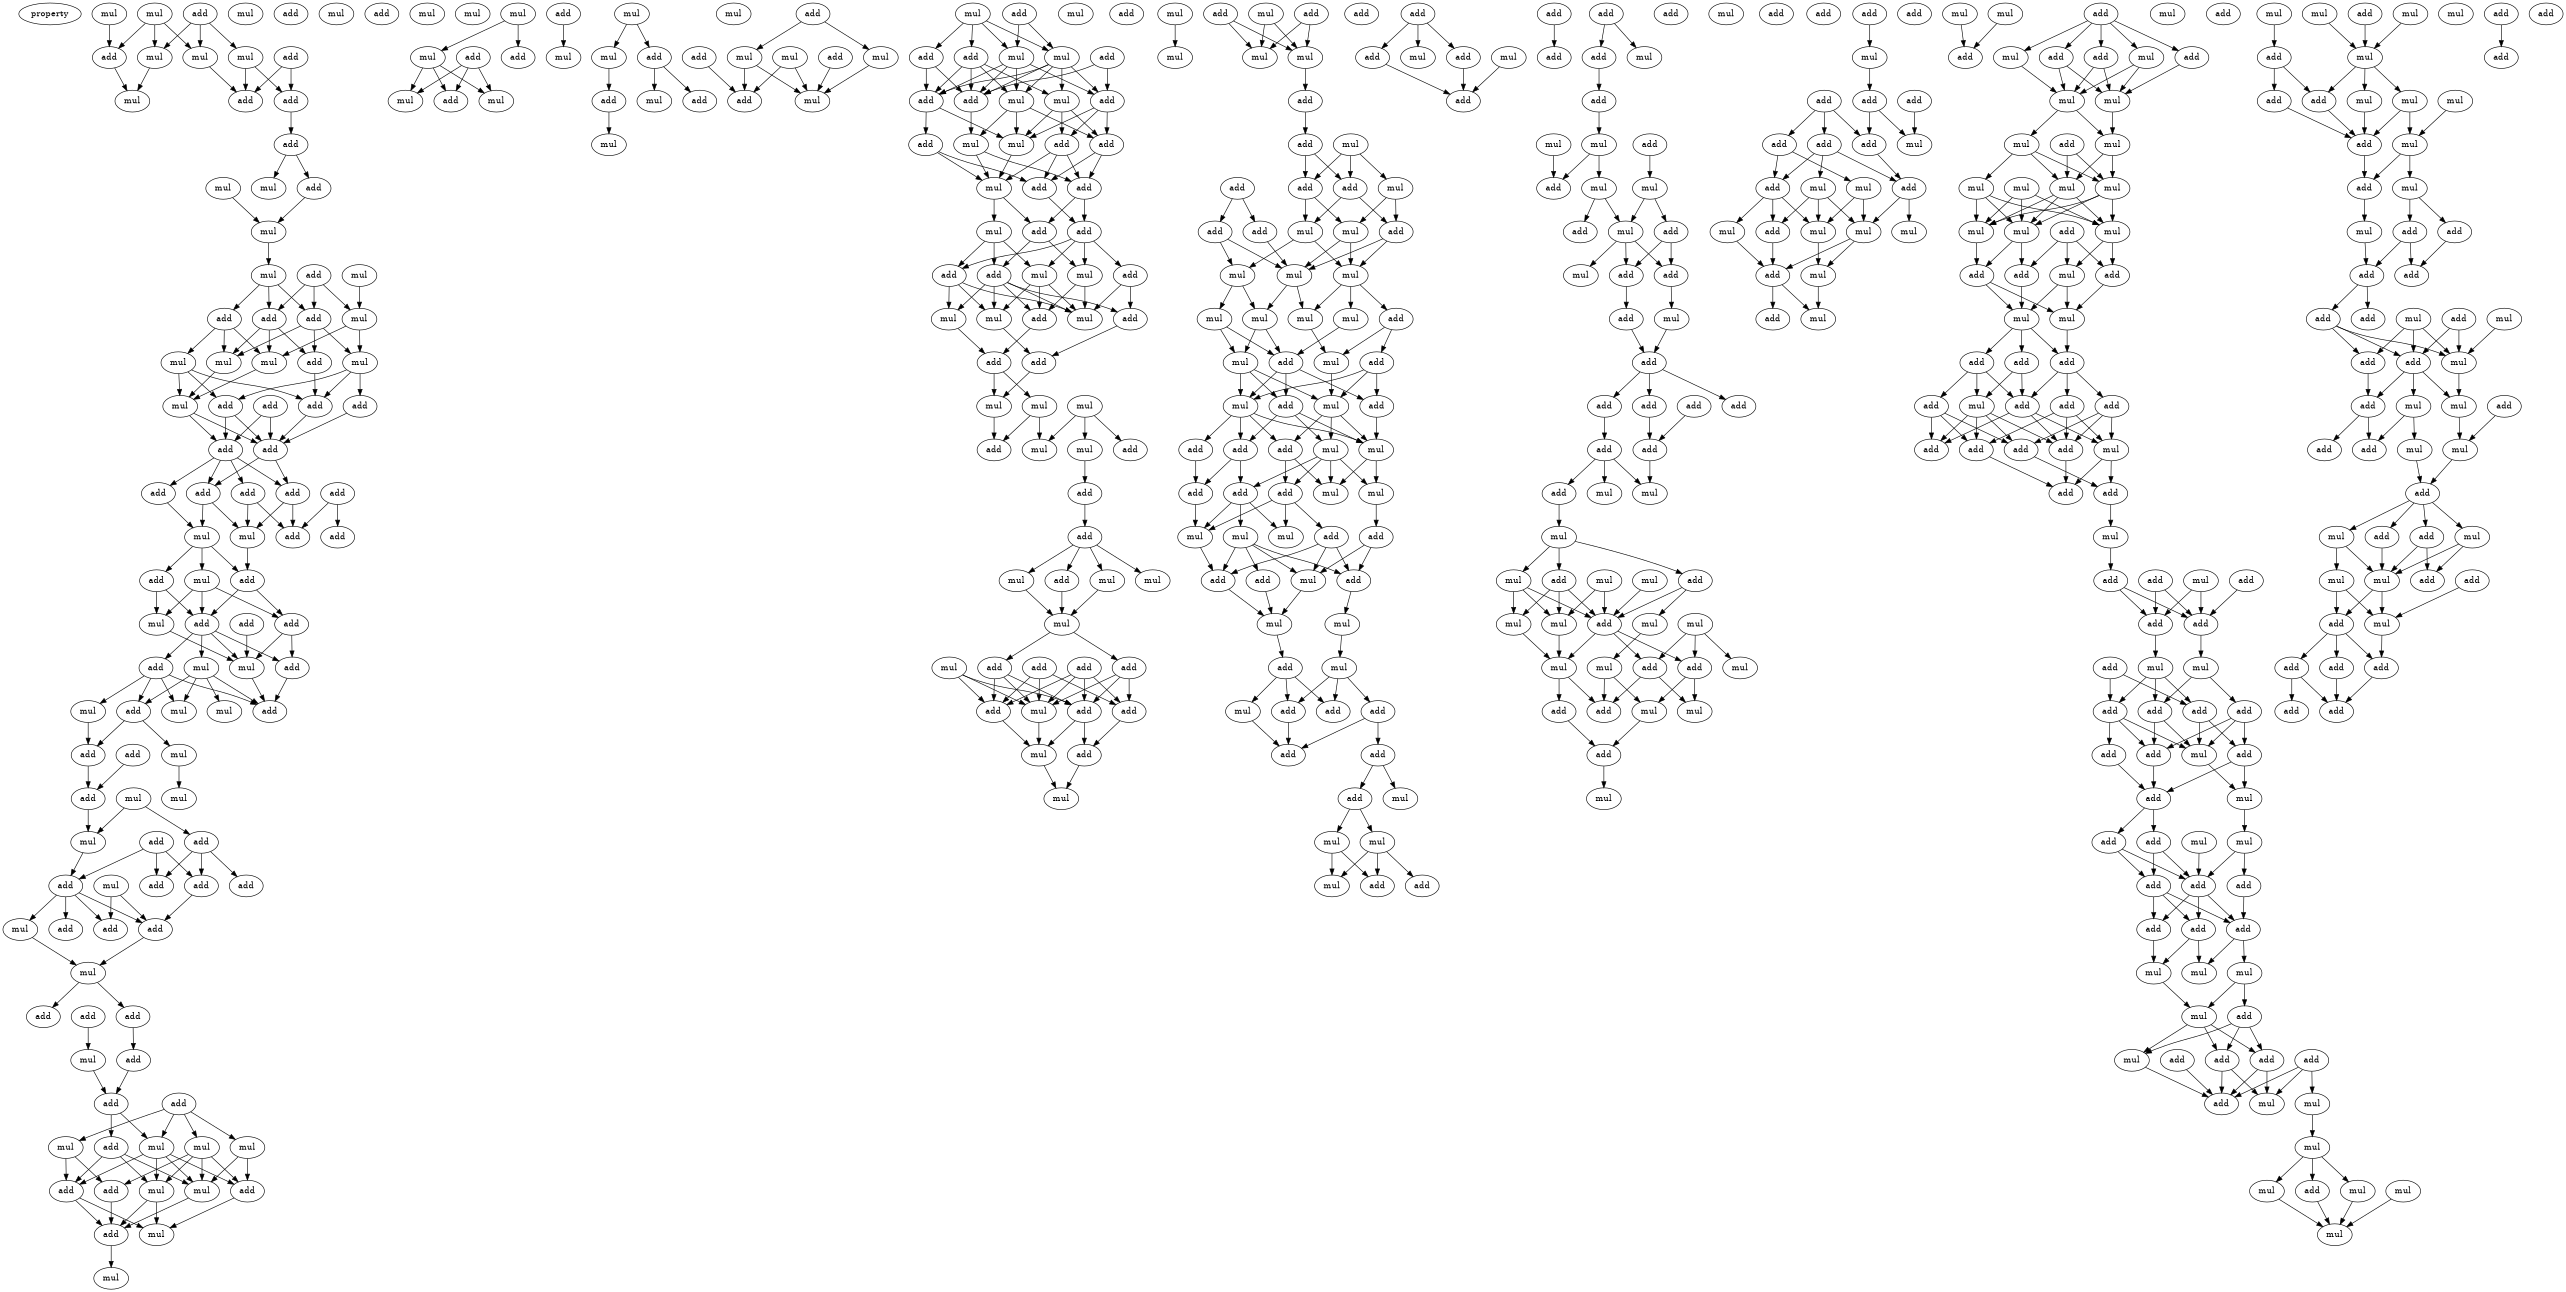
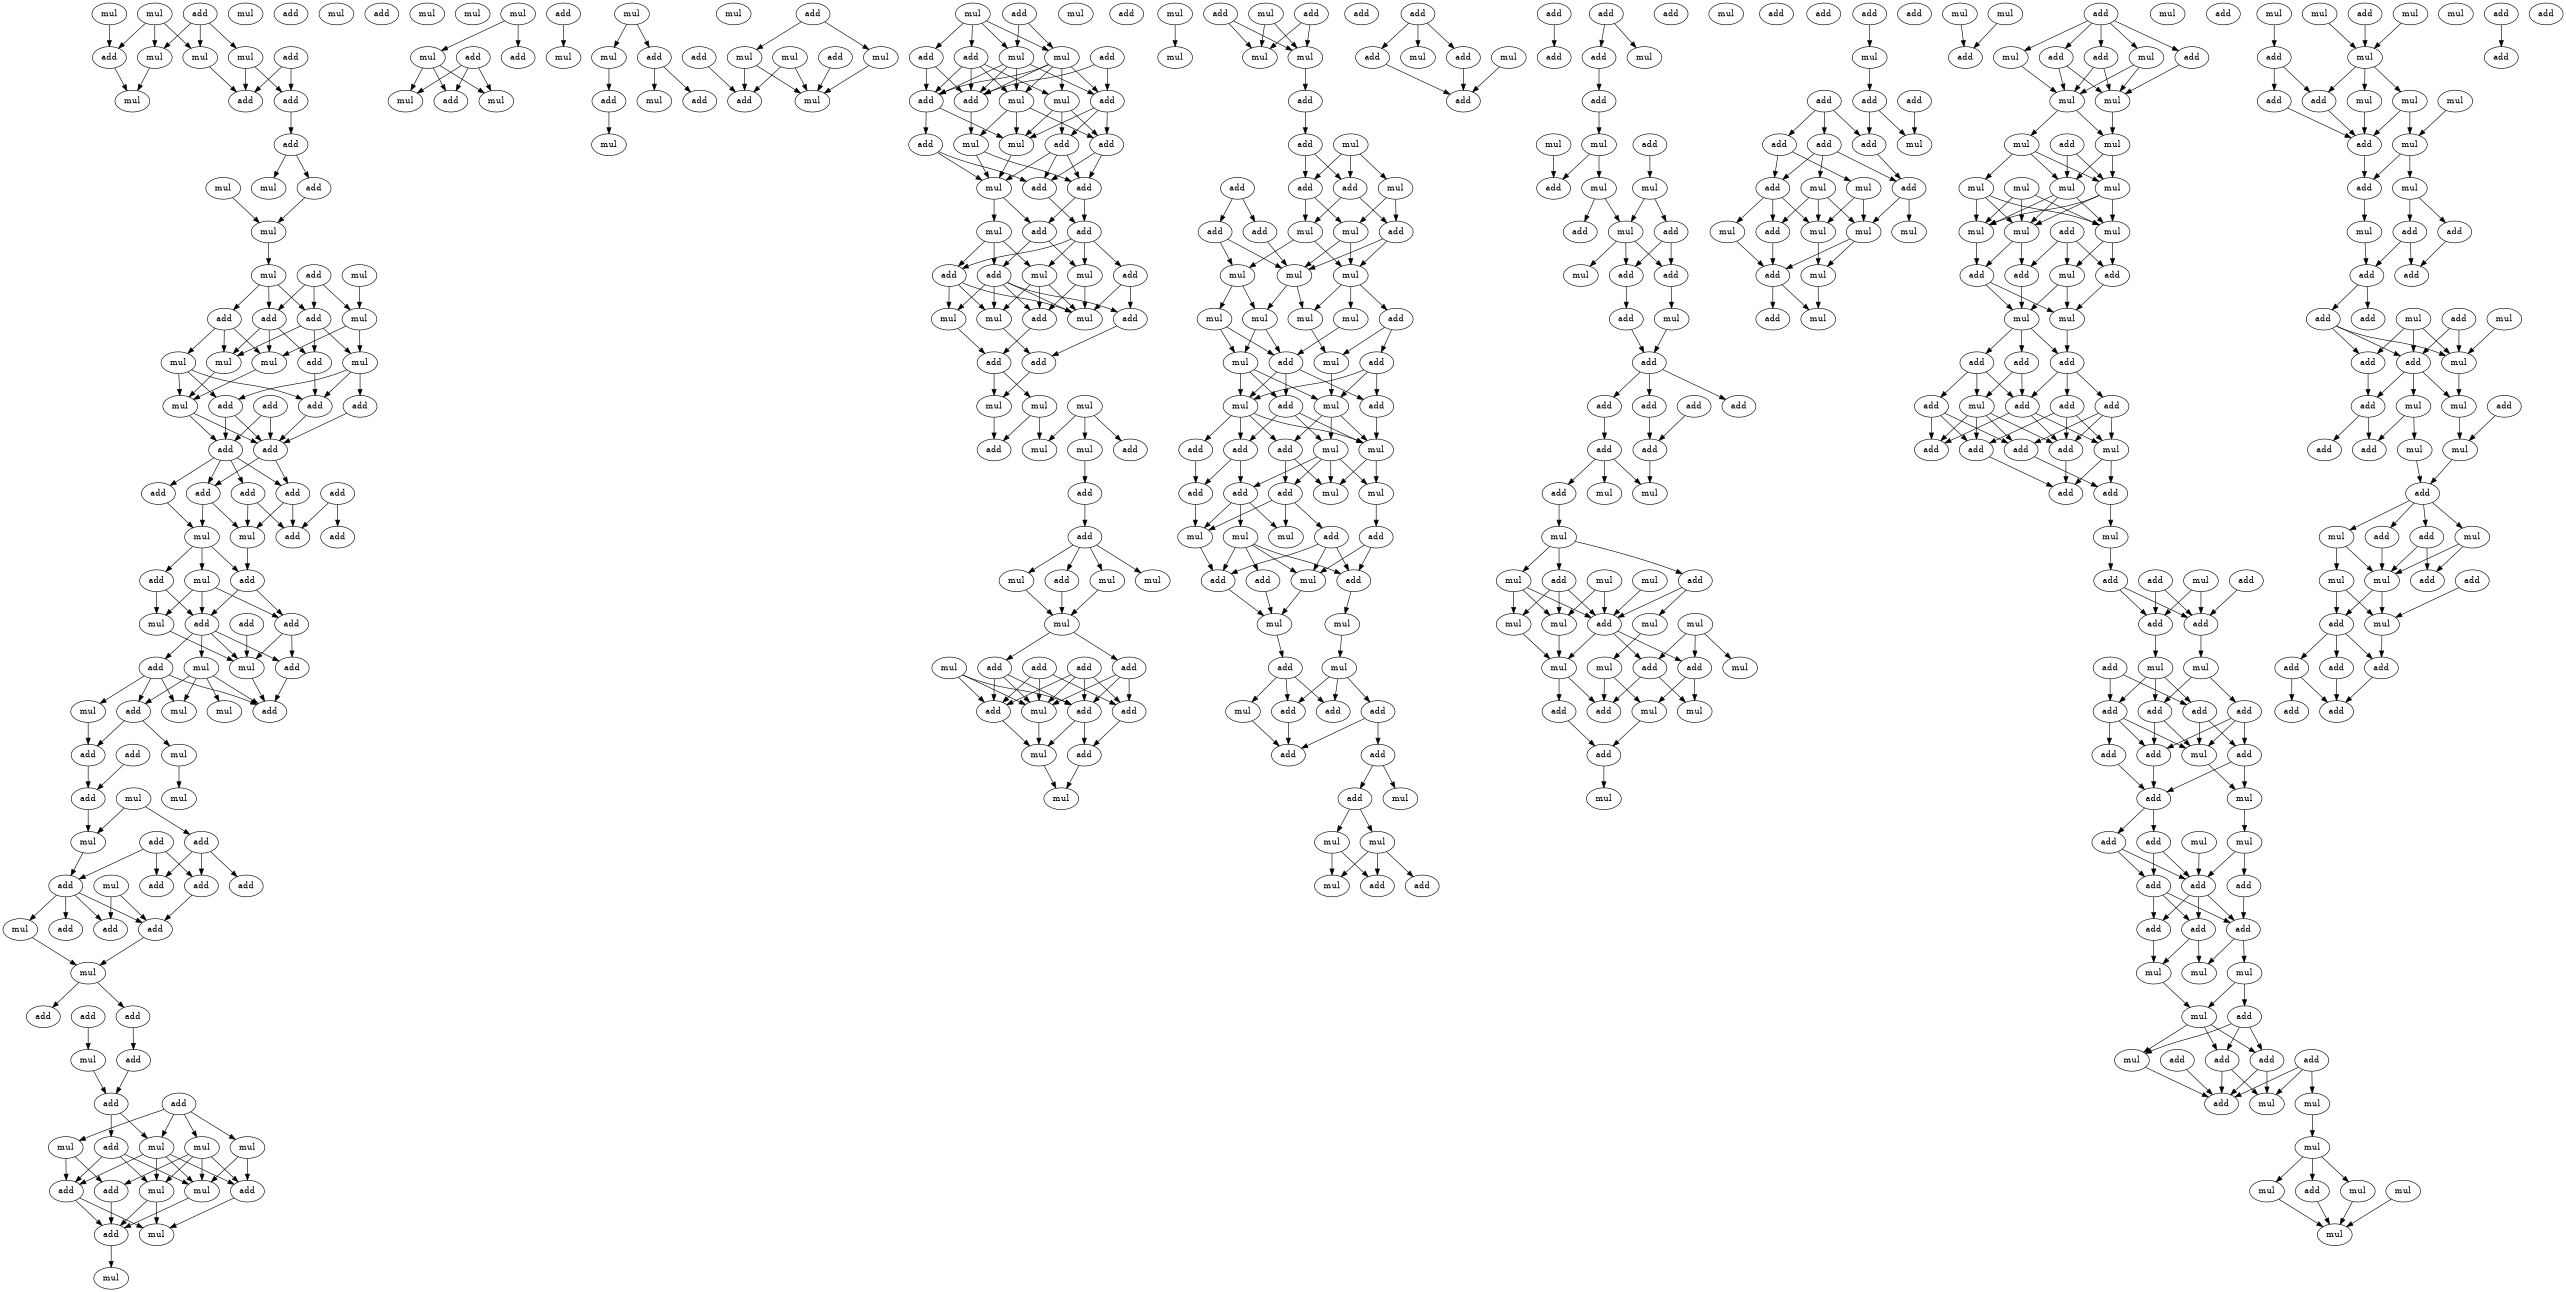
(50, 14) -> none
